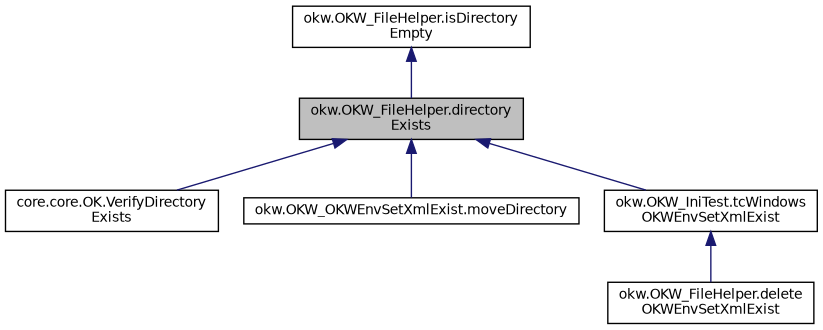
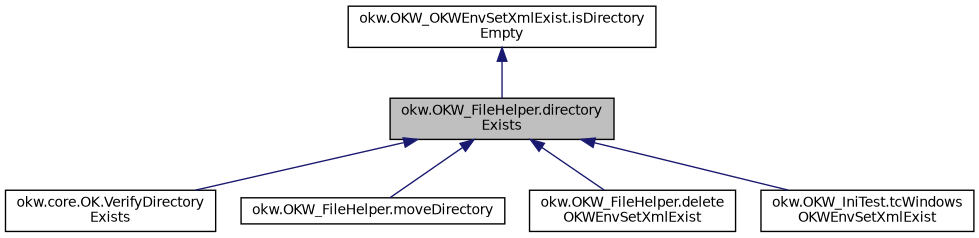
(411, 27) -> (502, 27)
(112, 211) -> (111, 211)
(411, 211) -> (373, 211)
(711, 264) -> (573, 169)
